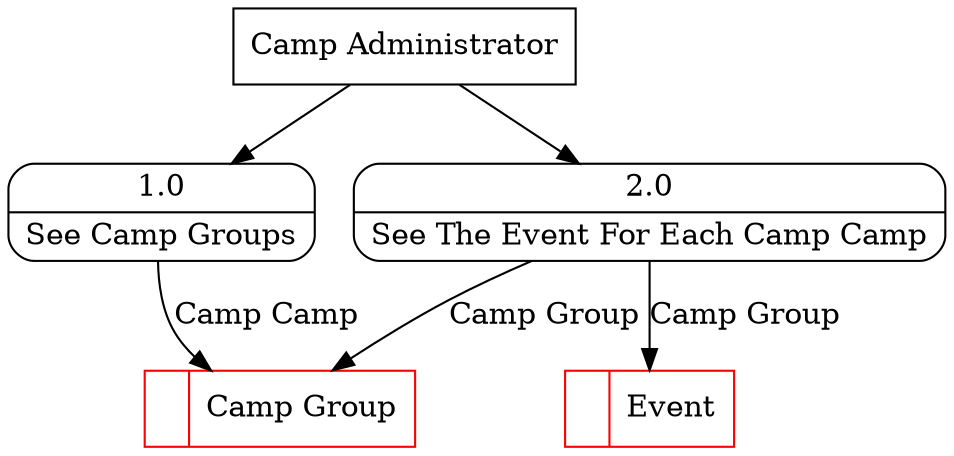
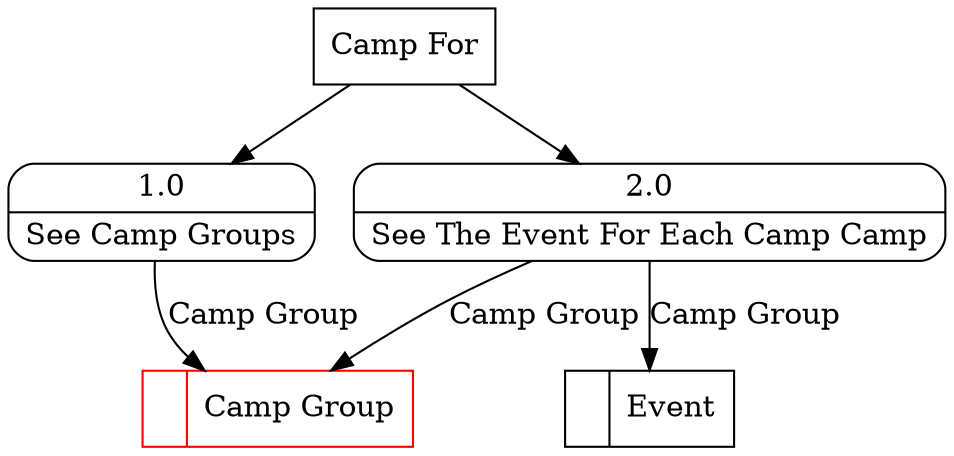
(405, 46) -> (405, 46)
(267, 316) -> (264, 316)
(650, 409) -> (650, 409)
